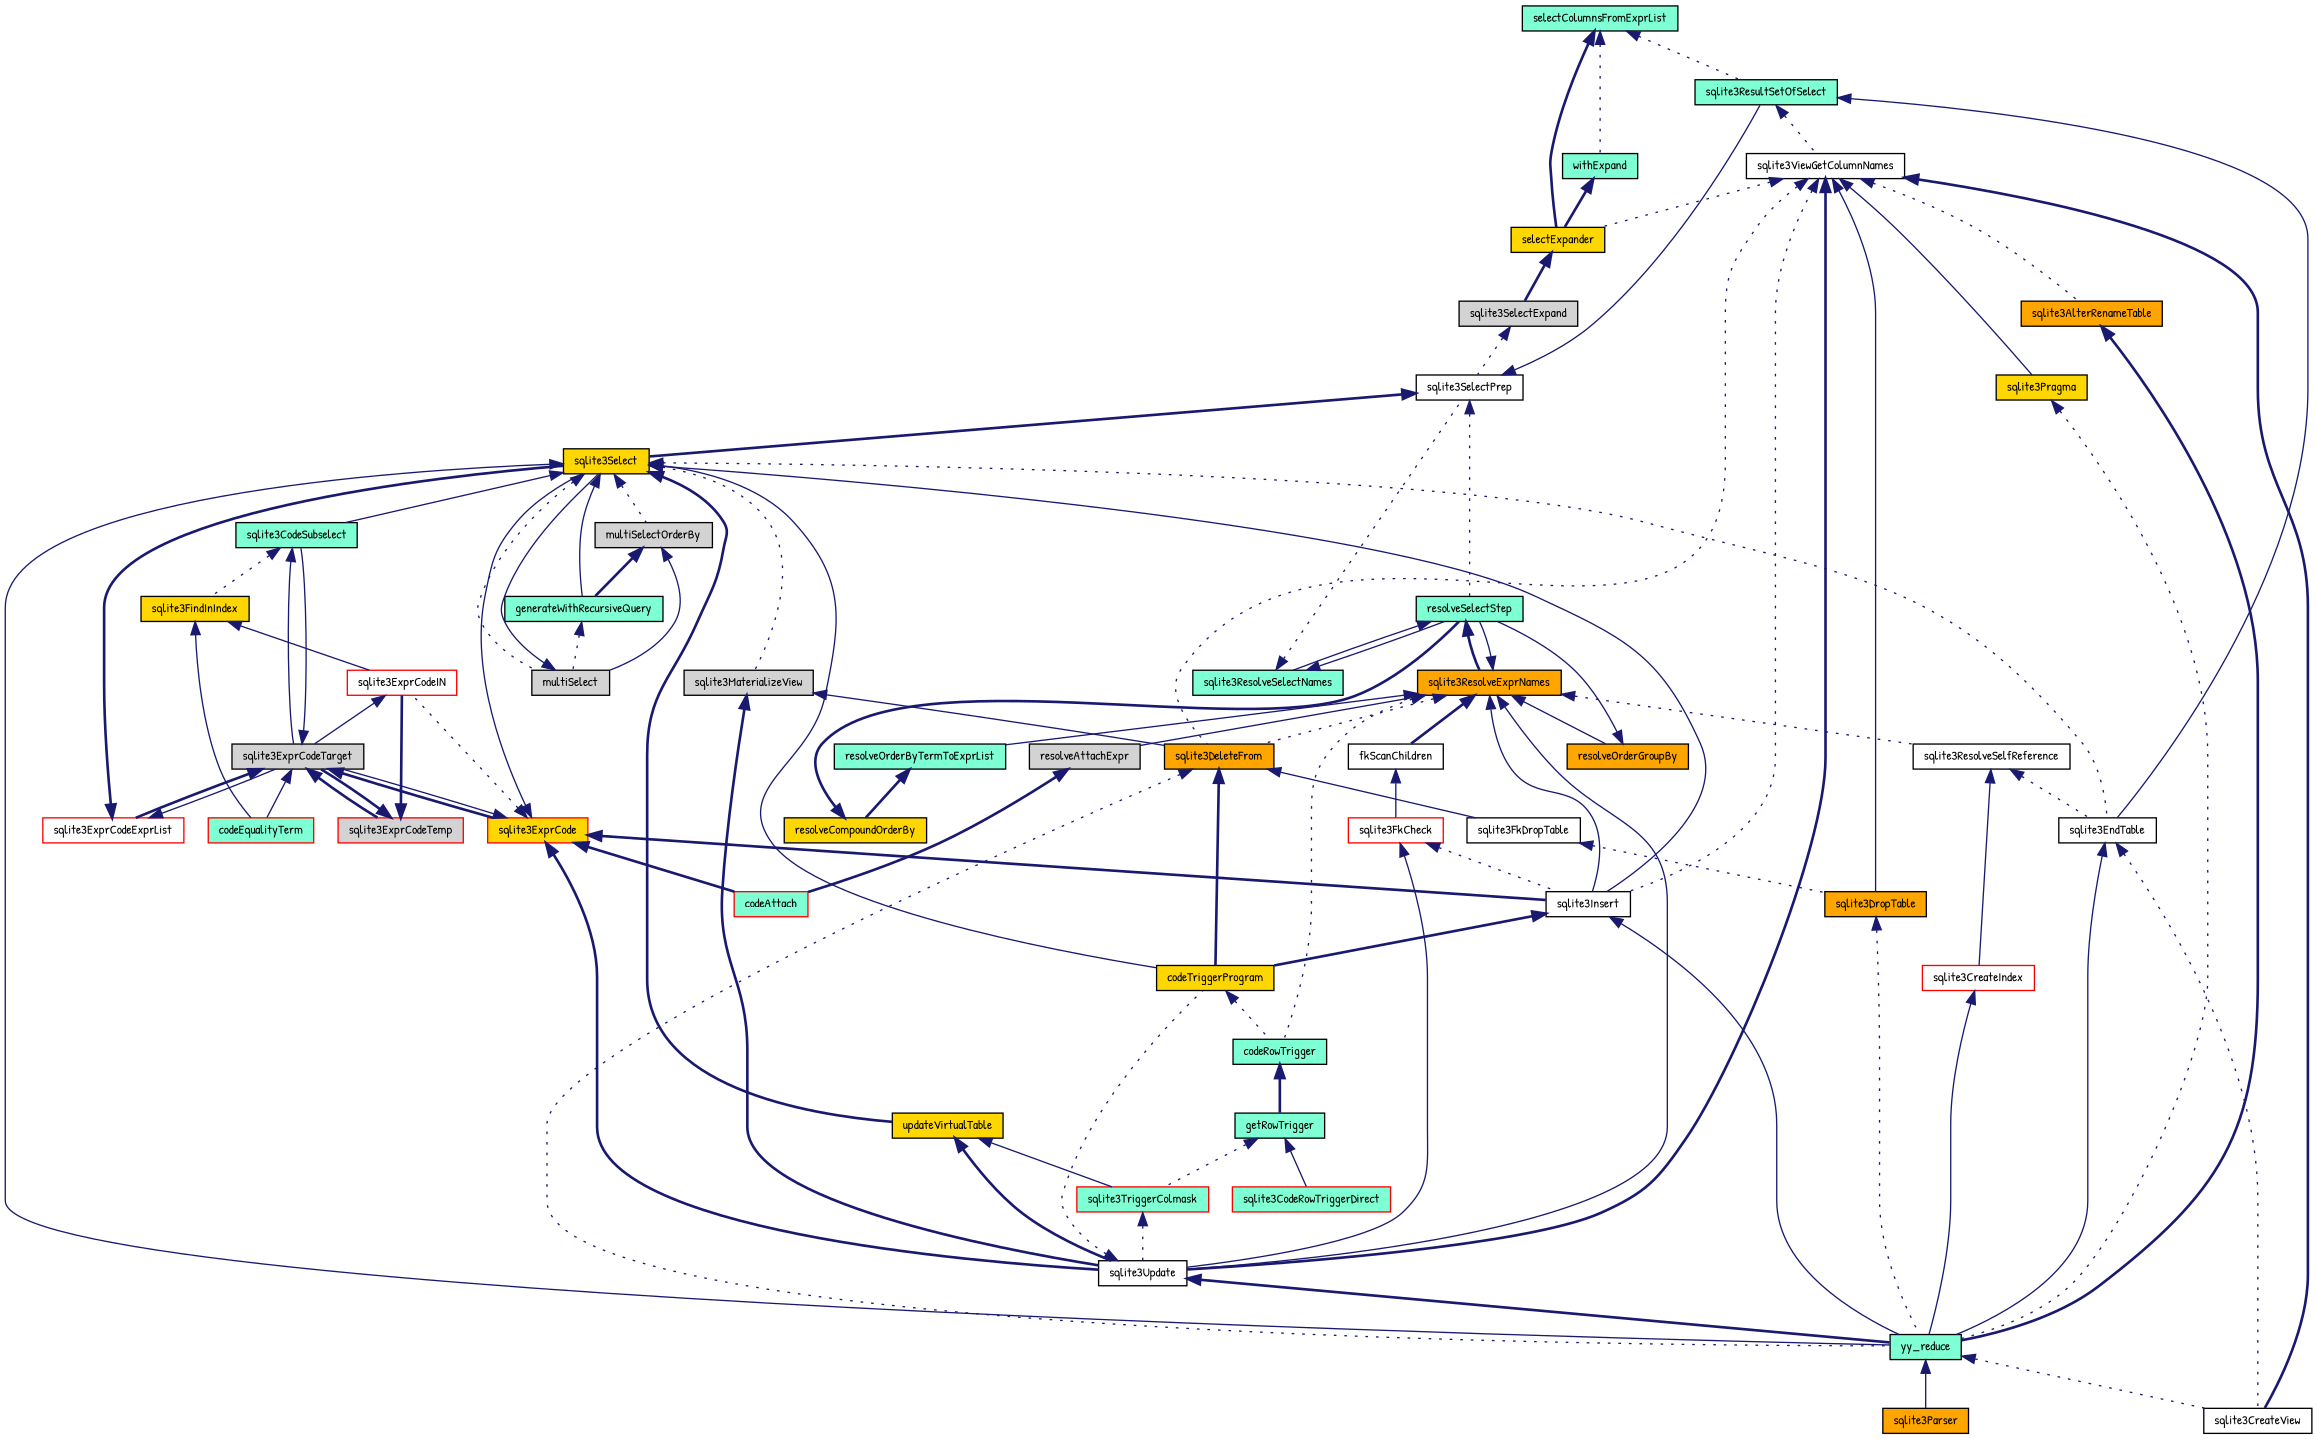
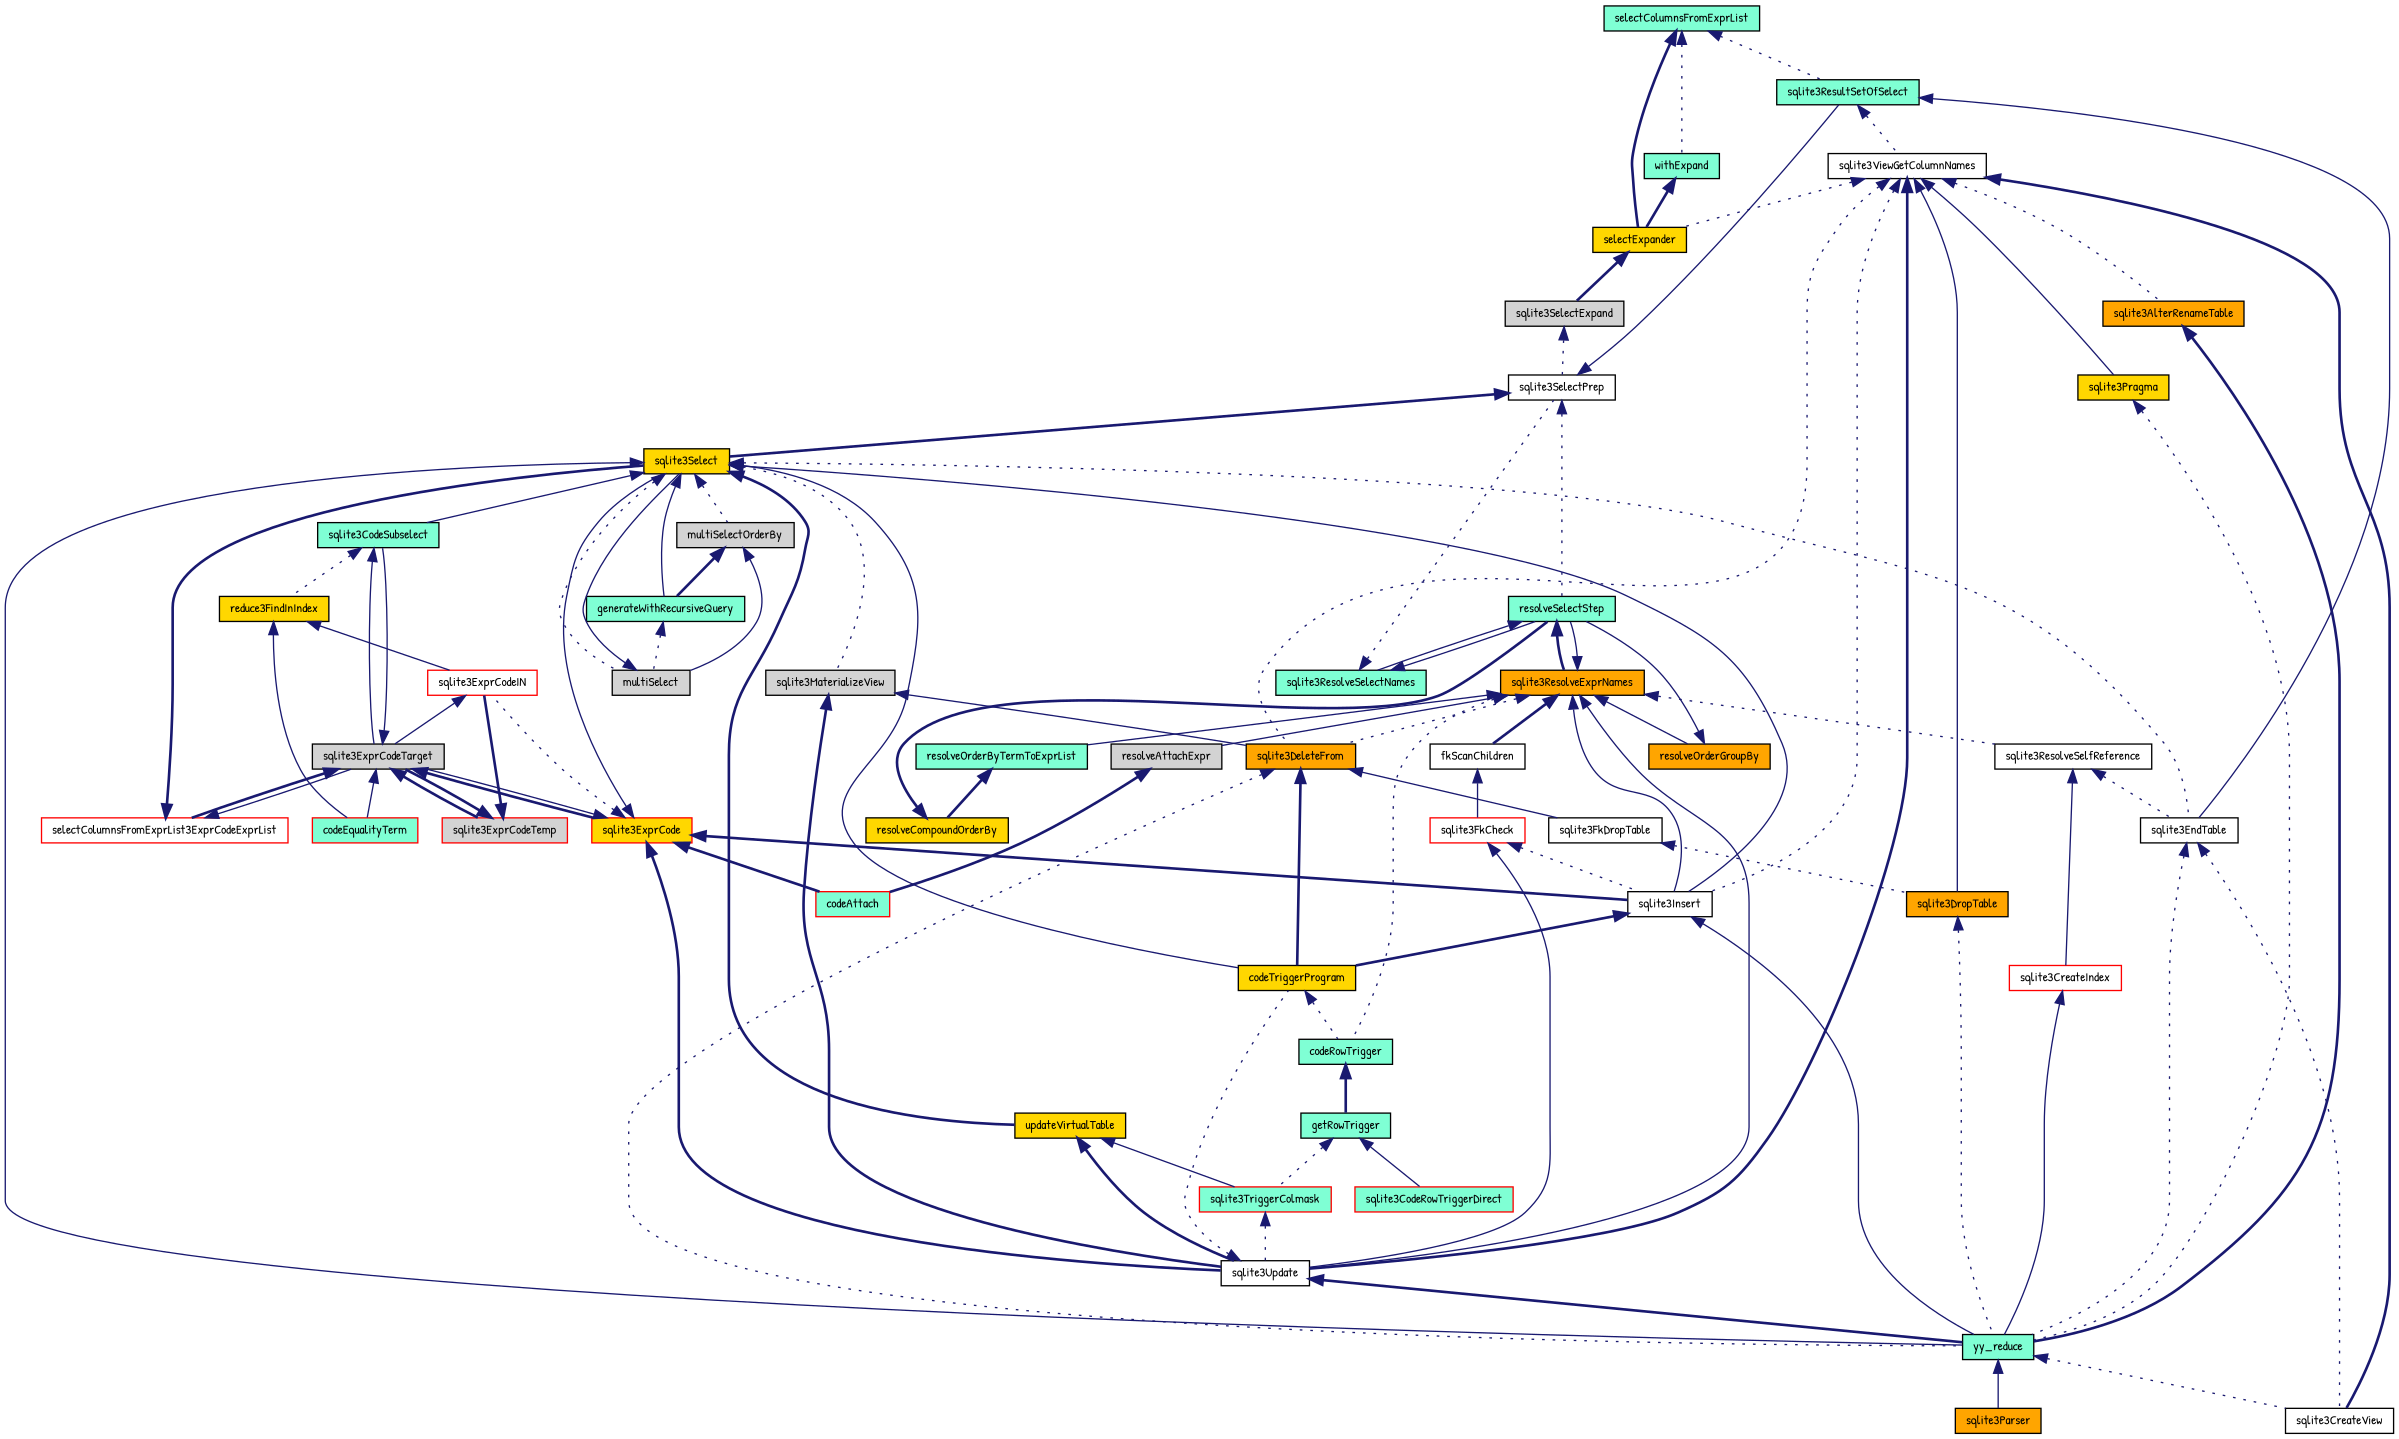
(195, 609) -> (274, 609)
(113, 830) -> (165, 830)
(2088, 1127) -> (2170, 1129)
